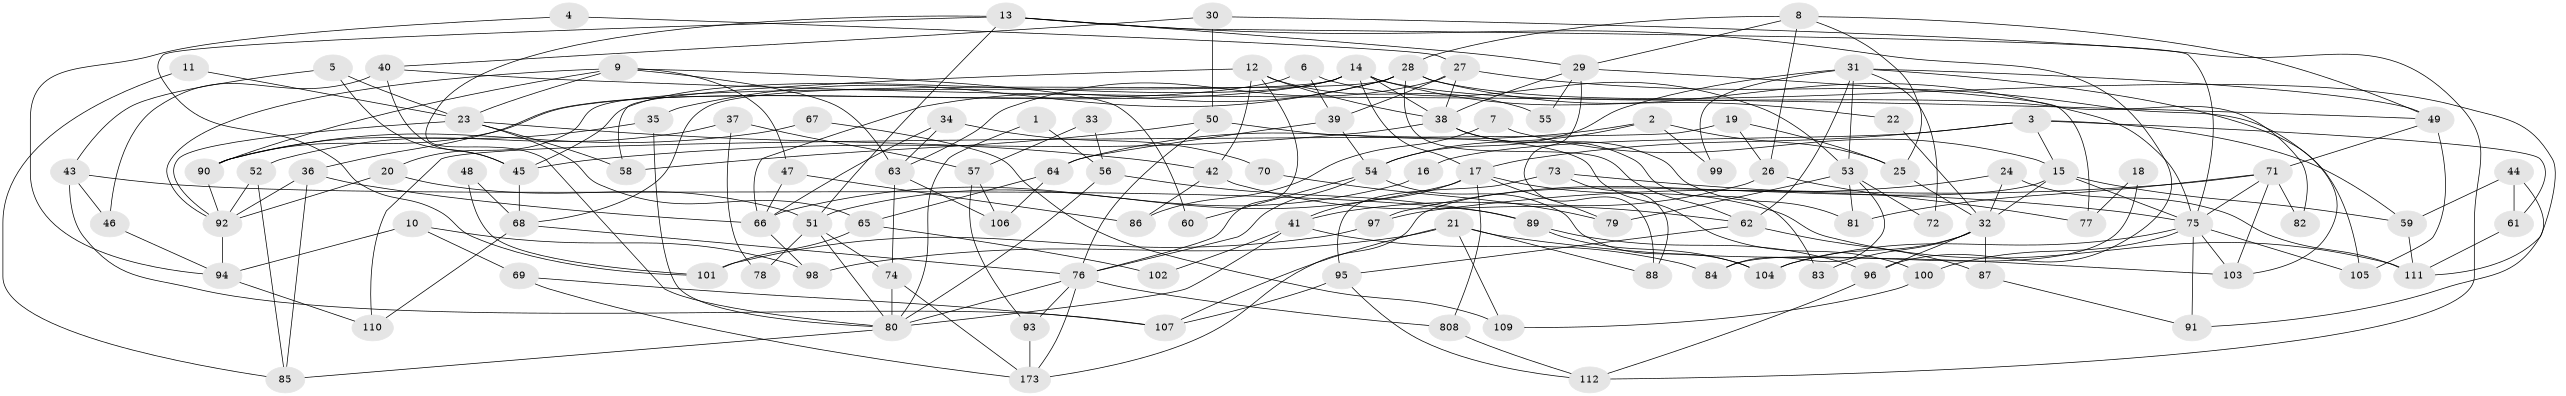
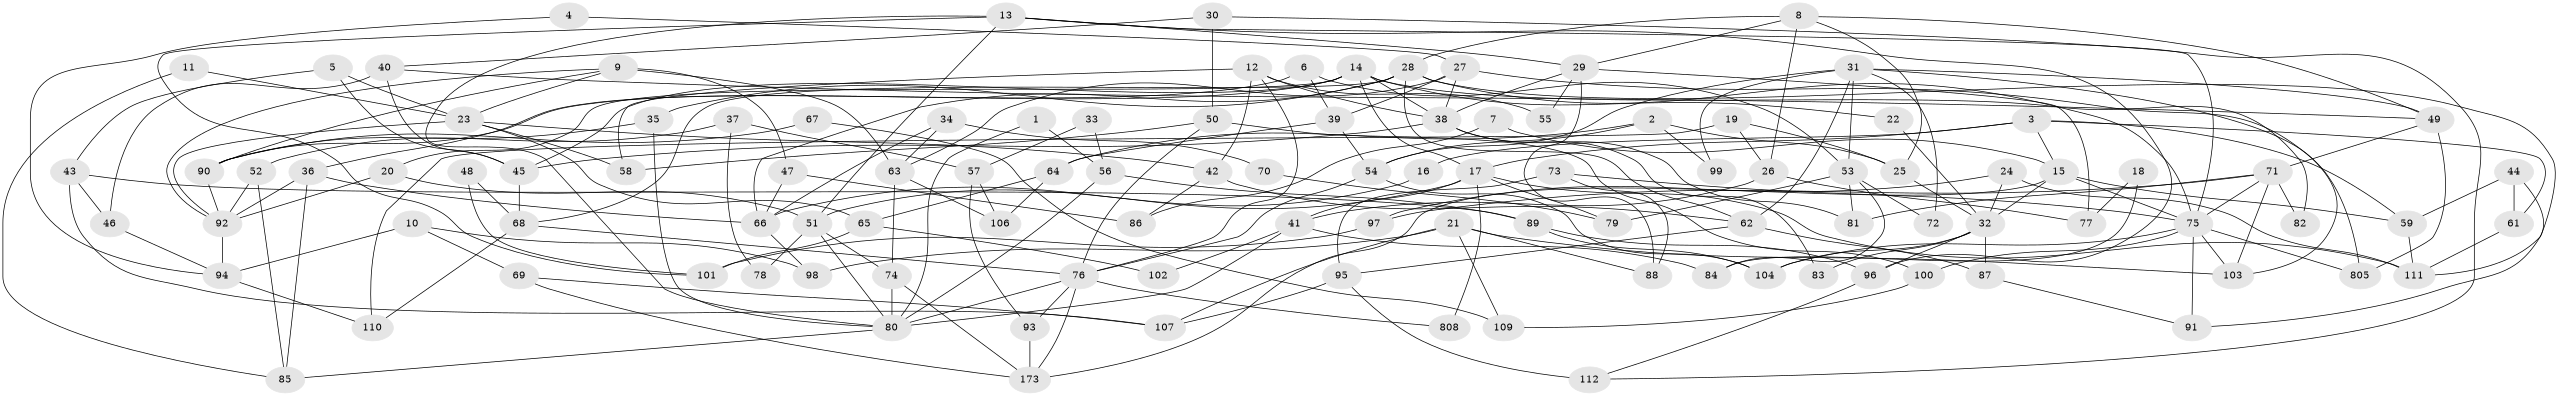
(1188, 224) -> none
(2360, 276) -> (2360, 276)
(1518, 356) -> none
